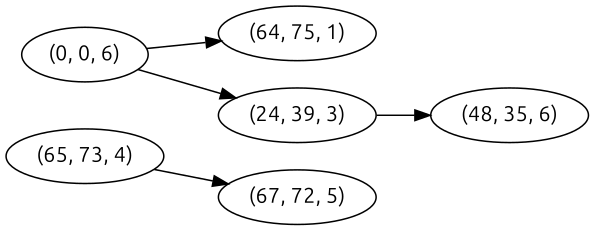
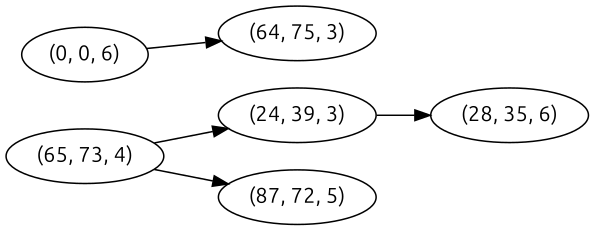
(297, 33) -> (297, 33)
(180, 82) -> (184, 137)
(510, 115) -> (510, 115)
(297, 197) -> (297, 197)
